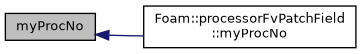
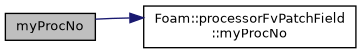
(126, 36) -> (112, 18)
